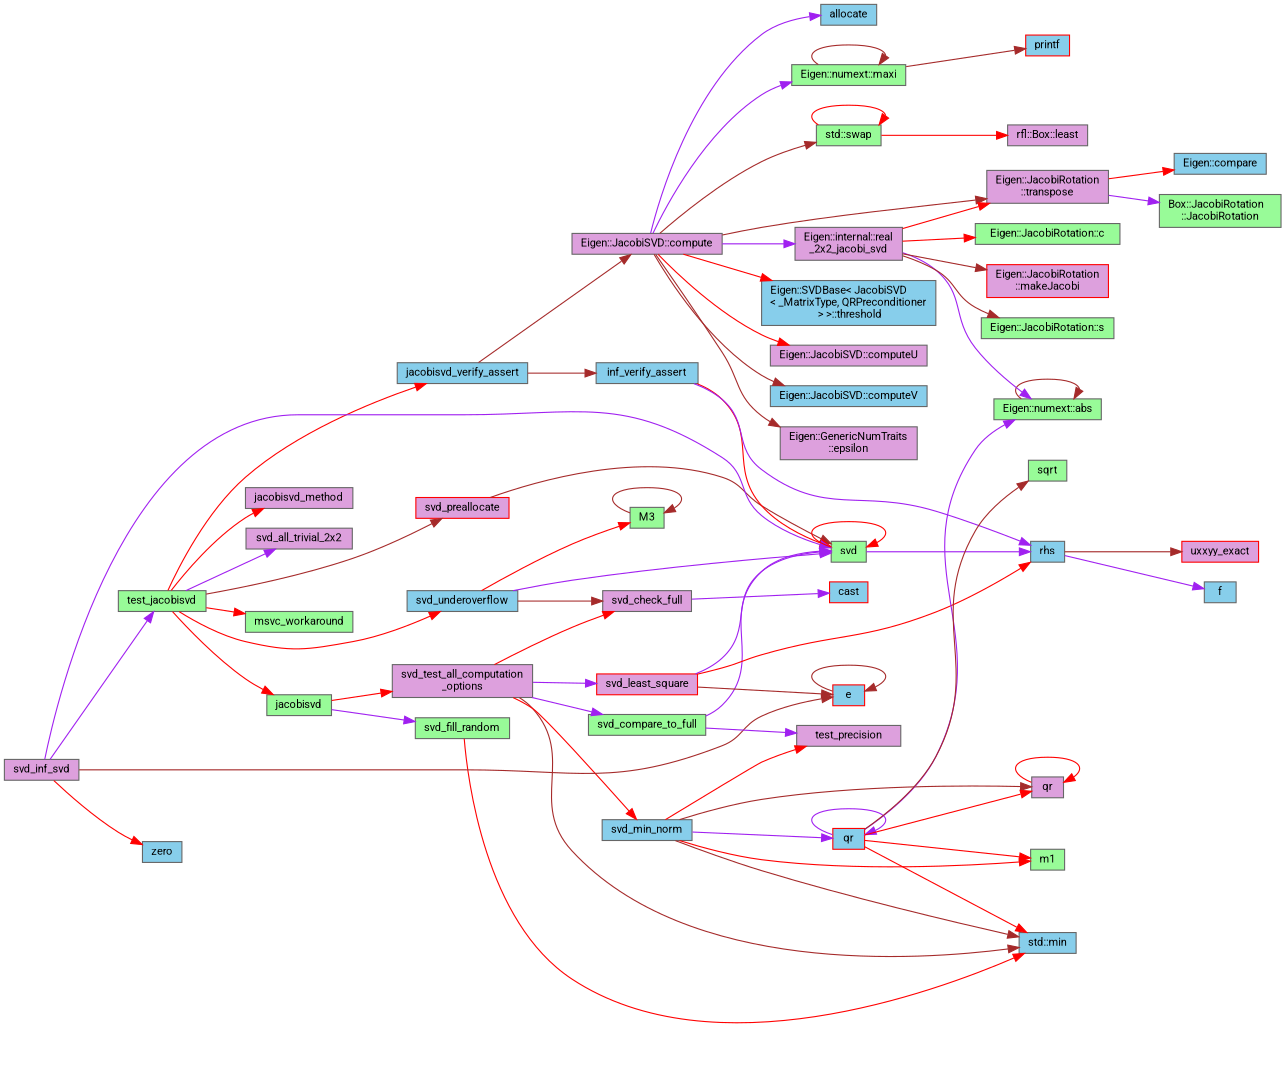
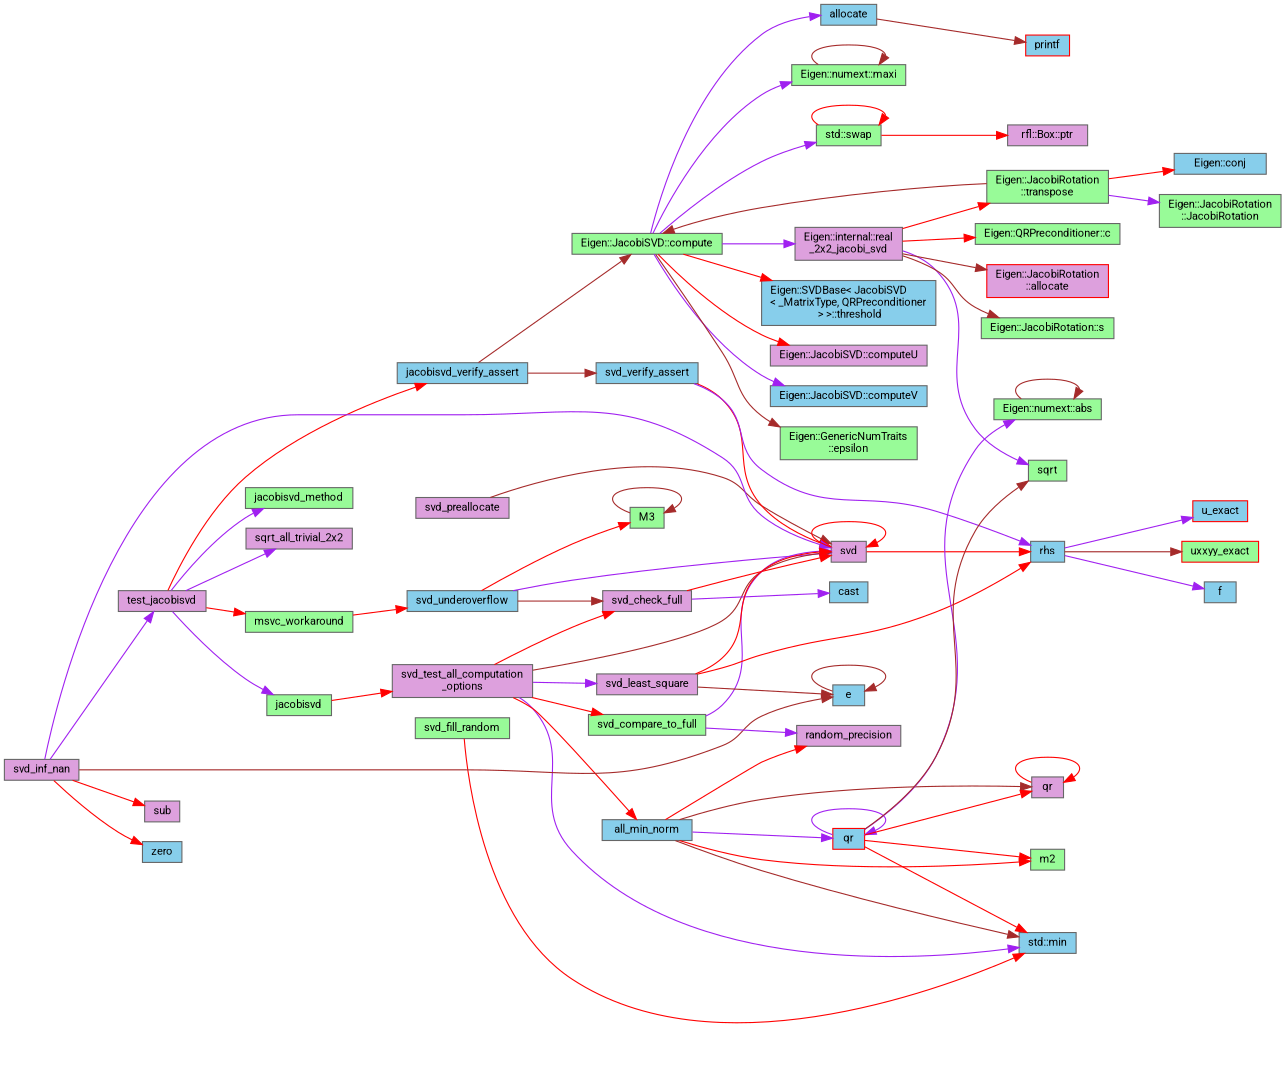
(960, 58) -> (946, 30)
(1048, 135) -> (1048, 135)
(1220, 164) -> (1220, 164)
(728, 181) -> (728, 181)
(1048, 187) -> (1048, 187)
(1220, 211) -> (1220, 211)
(849, 215) -> (829, 198)
(1048, 234) -> (1048, 234)
(647, 244) -> (647, 244)
(1048, 281) -> (1048, 281)
(961, 321) -> (957, 356)
(731, 351) -> (731, 351)
(647, 373) -> (647, 373)
(849, 443) -> (849, 443)
(299, 498) -> (299, 498)
(462, 508) -> (462, 508)
none -> (1220, 511)
(299, 539) -> (299, 539)
(209, 548) -> (209, 548)
(849, 552) -> (849, 552)
(935, 552) -> (935, 552)
(1220, 552) -> (1220, 552)
(322, 568) -> none
none -> (747, 575)
(849, 592) -> (849, 592)
(162, 601) -> (162, 601)
none -> (690, 635)
(735, 641) -> (735, 641)
(303, 649) -> (374, 612)
(215, 654) -> (215, 654)
(647, 684) -> (647, 684)
(849, 695) -> (849, 695)
(562, 705) -> (562, 705)
(368, 715) -> none
(849, 736) -> (849, 736)
(42, 770) -> (42, 770)
none -> (162, 811)
(647, 830) -> (647, 830)
(1048, 860) -> (1048, 860)
(696, 927) -> (696, 927)
